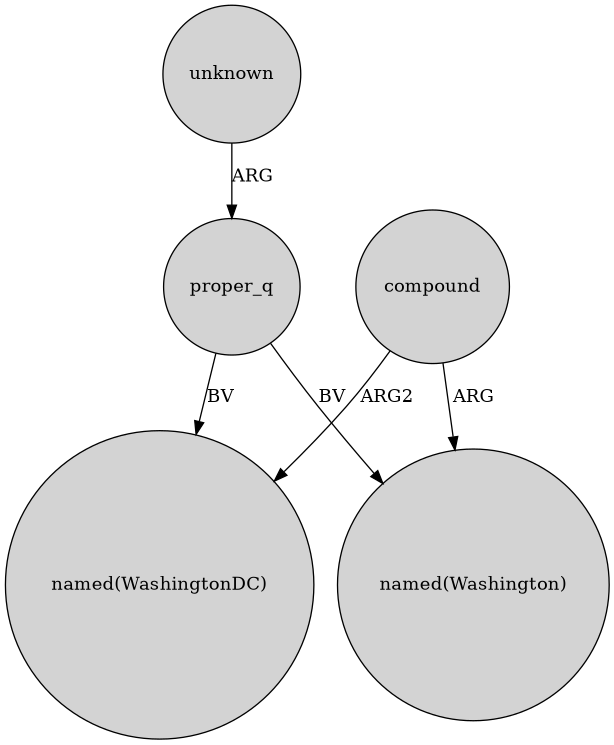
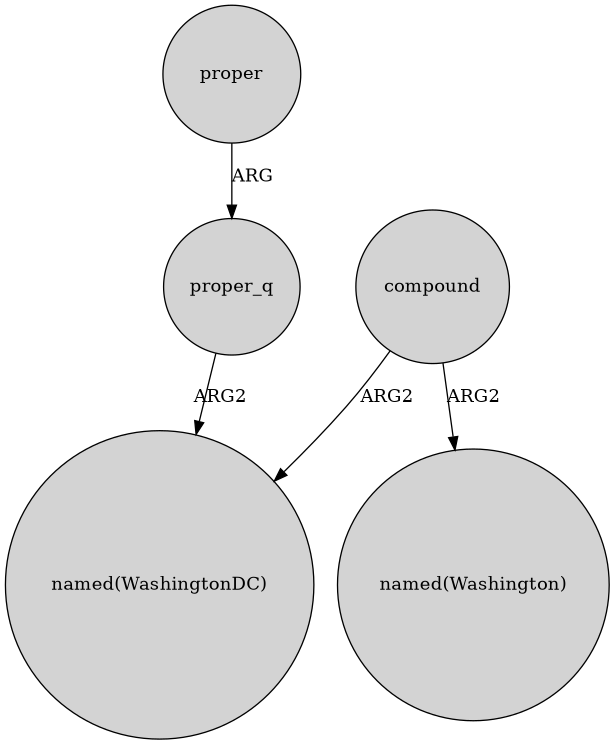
(232, 74) -> (232, 74)
(221, 397) -> (221, 397)
(474, 397) -> (474, 397)
(321, 410) -> none
